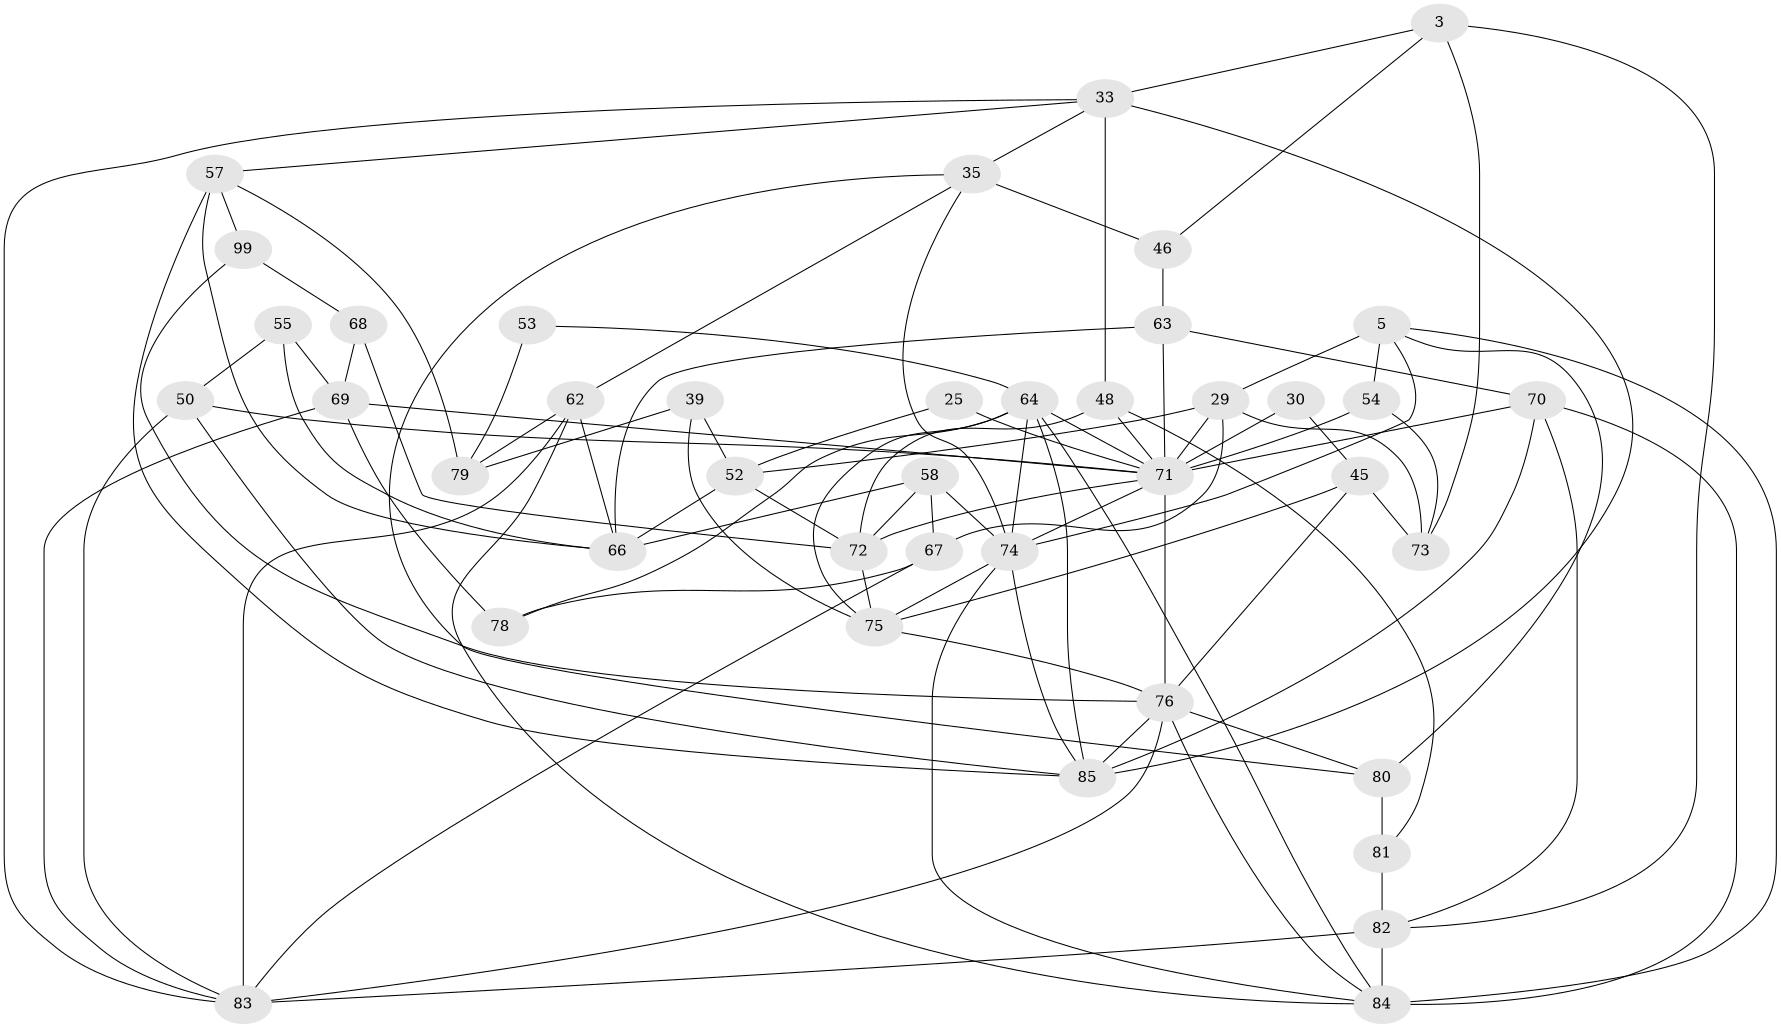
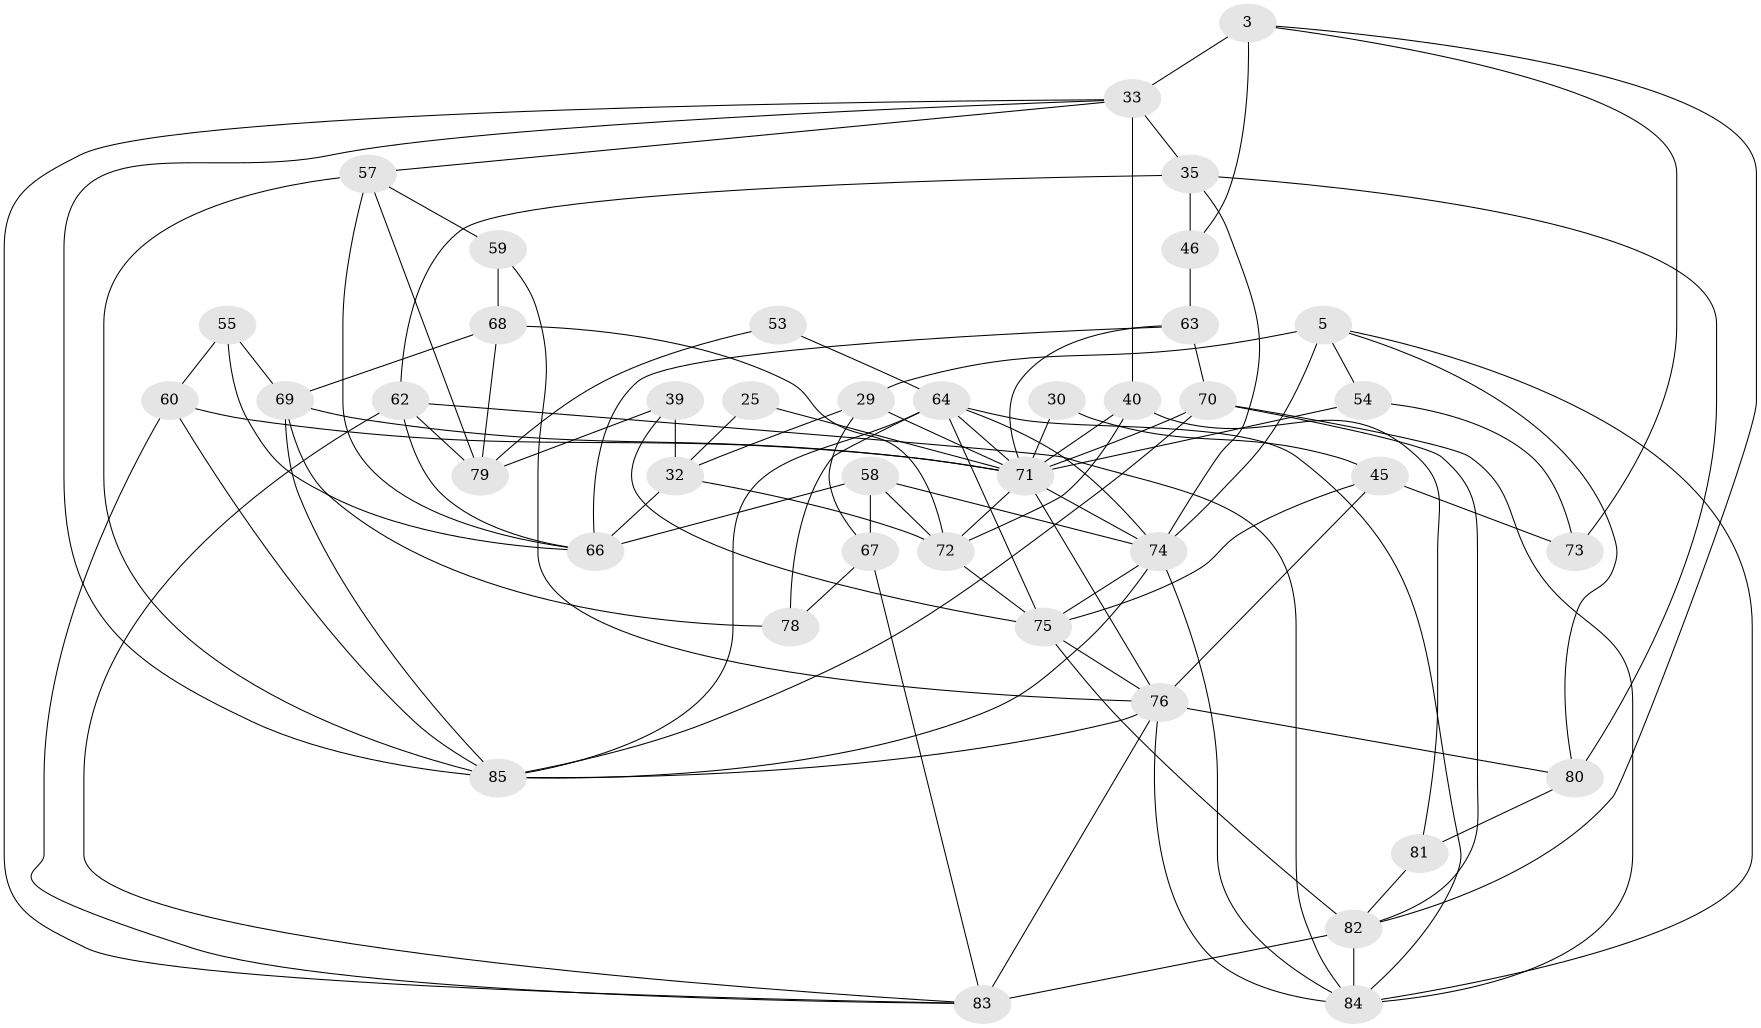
(243, 250) -> (498, 250)
(186, 401) -> (170, 401)
none -> (489, 401)
(1105, 401) -> (1132, 401)
(1351, 431) -> none
(735, 476) -> (675, 476)
(44, 666) -> (358, 604)
none -> (1189, 786)
